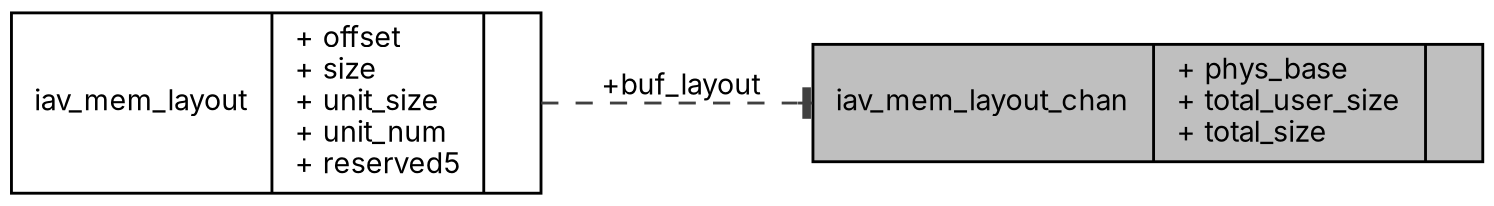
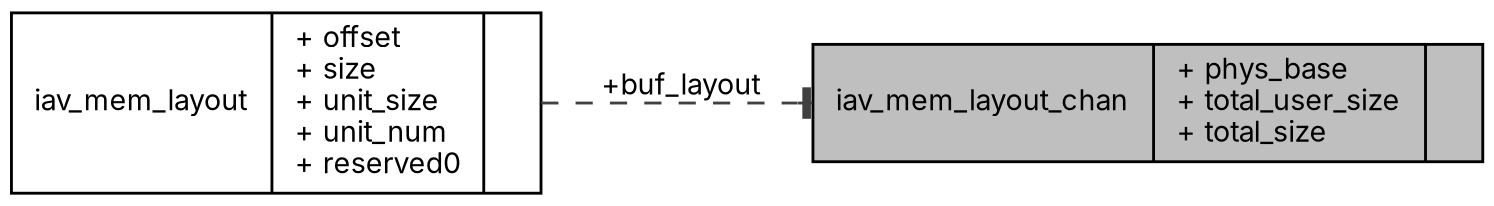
(378, 165) -> (378, 165)
